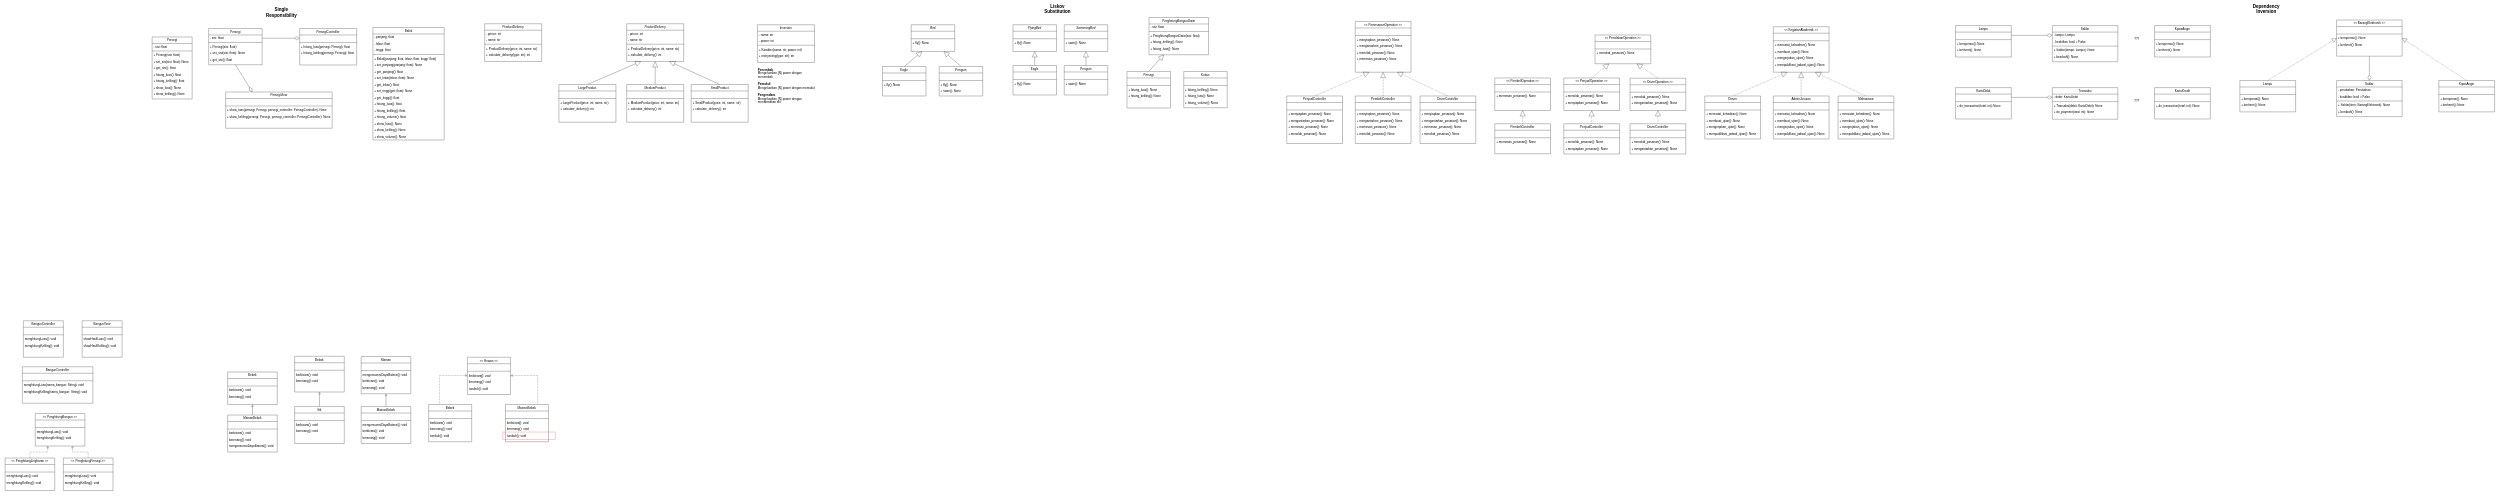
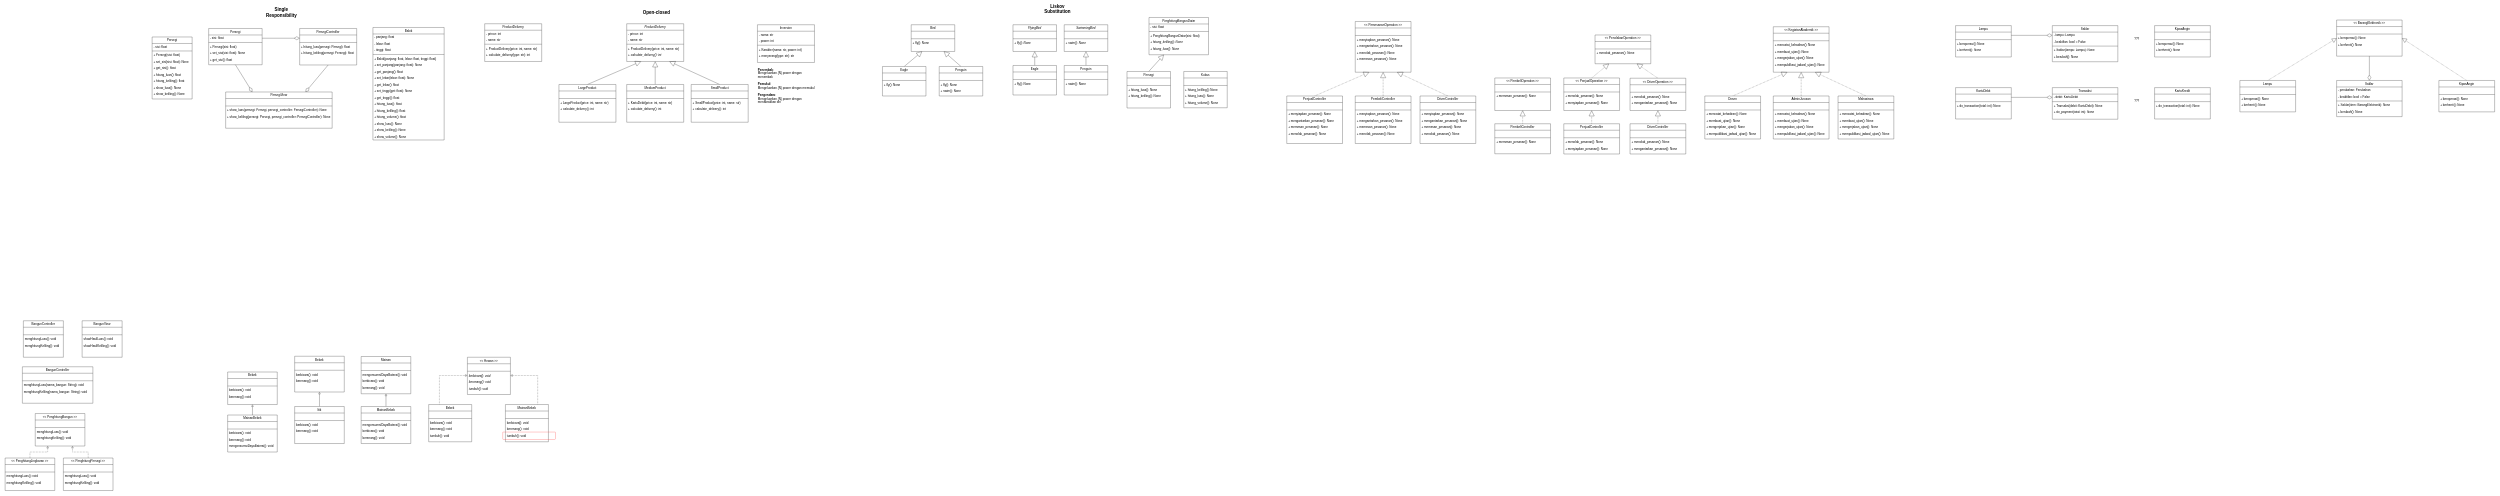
(2266, 9) -> none
none -> (656, 13)
none -> (318, 77)
(656, 103) -> (654, 103)
